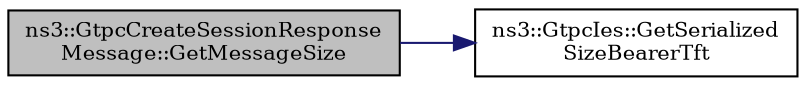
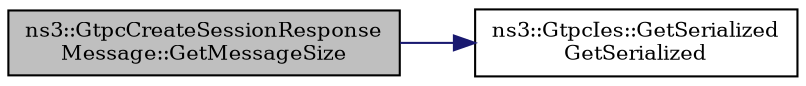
(636, 43) -> (636, 43)
